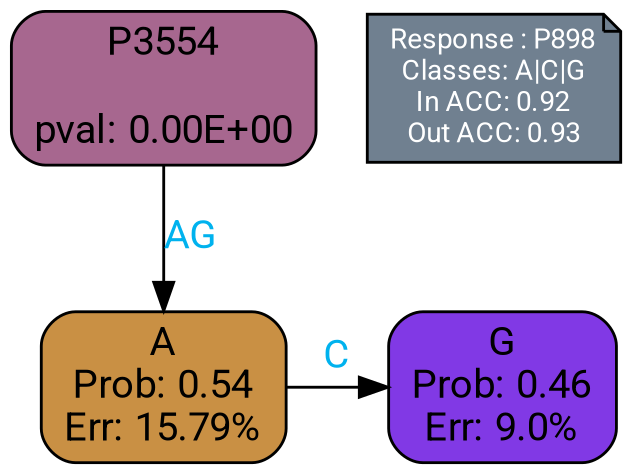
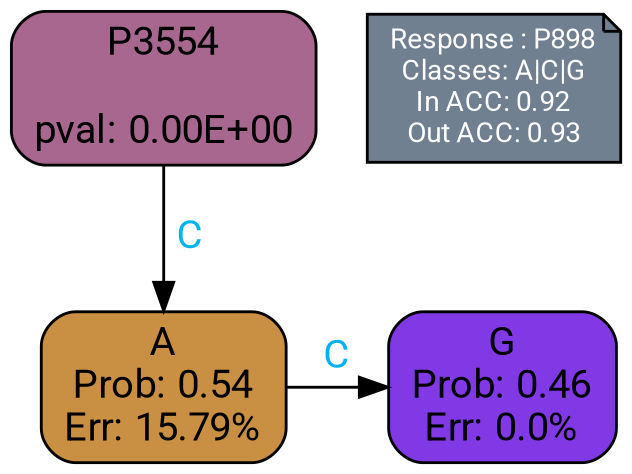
(191, 238) -> (191, 238)
(503, 387) -> (503, 387)
